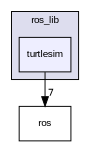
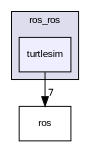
(45, 21) -> (45, 21)
